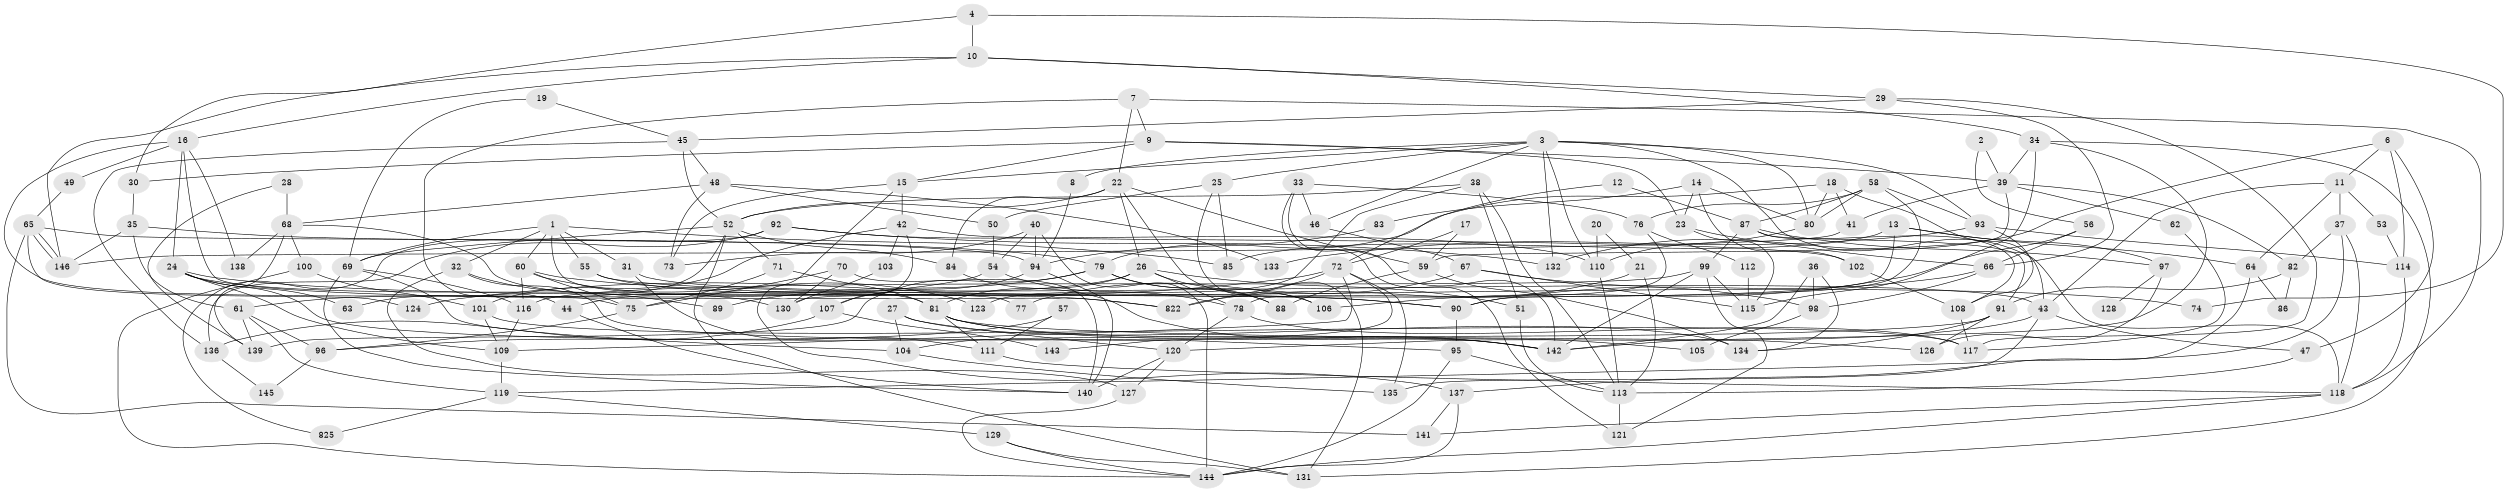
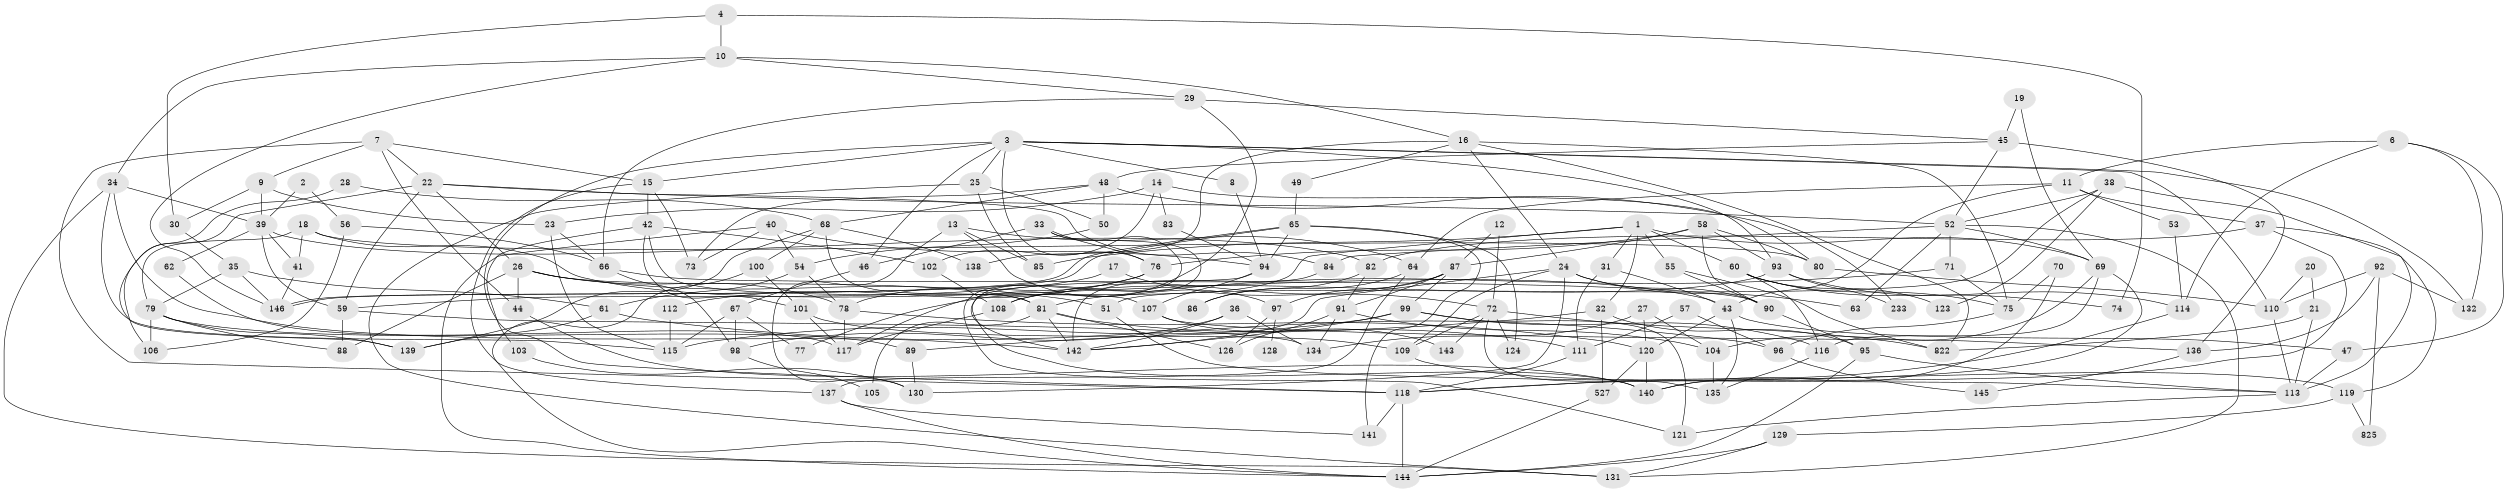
(1726, 154) -> (1012, 227)
(1026, 162) -> (513, 162)
(1272, 267) -> (1899, 309)
(813, 288) -> (914, 372)
(515, 326) -> (1768, 373)
(358, 377) -> none
(1129, 394) -> (1603, 394)
